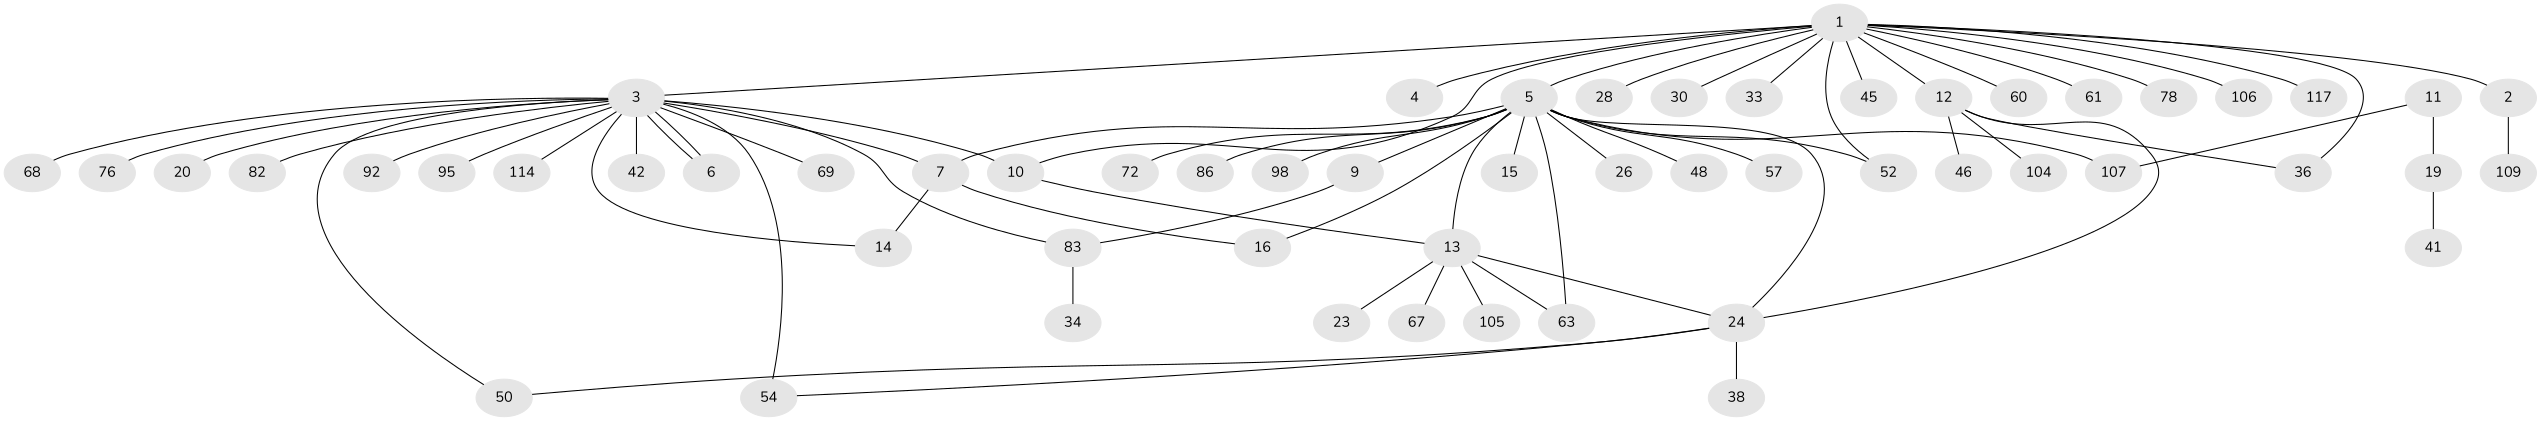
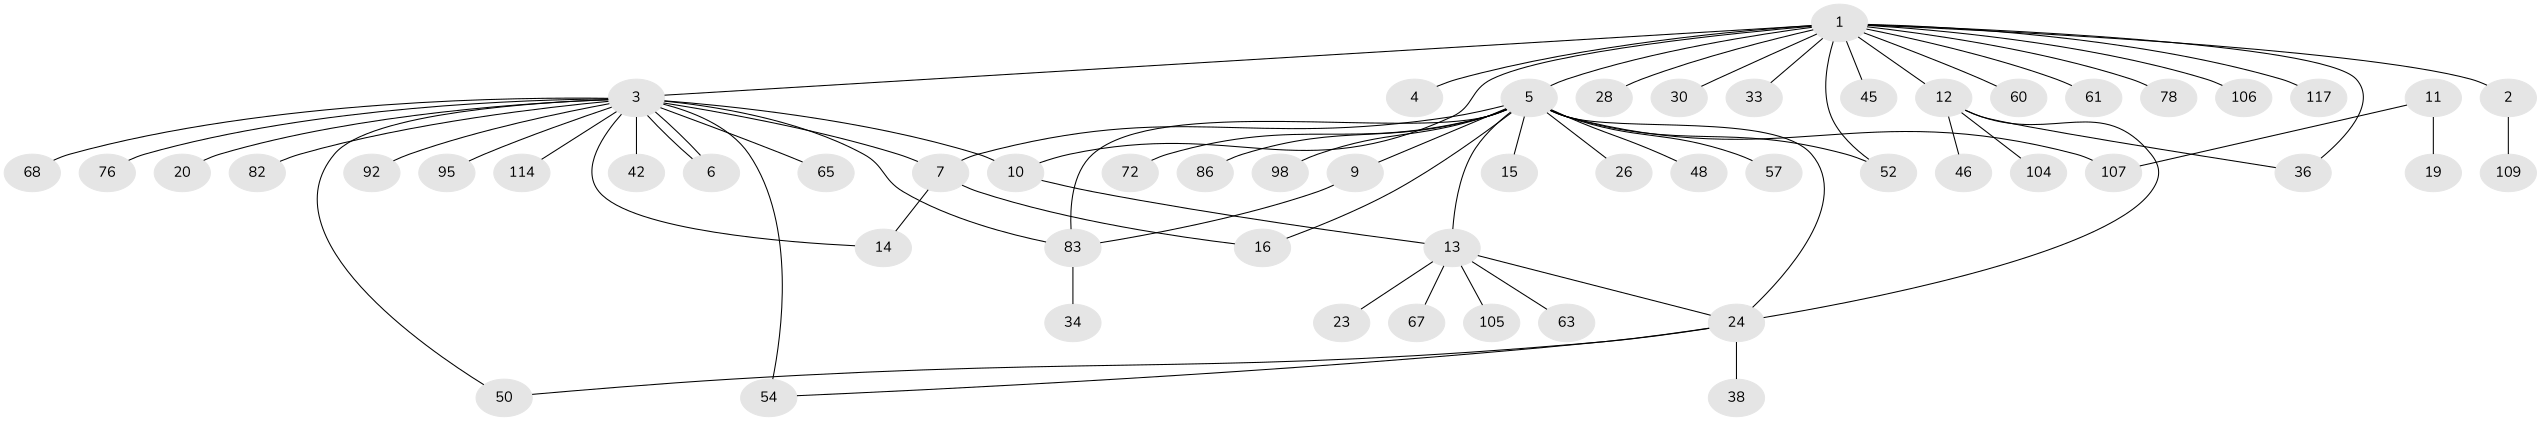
(826, 173) -> (826, 173)
(1556, 209) -> (1257, 122)
(2433, 248) -> none
